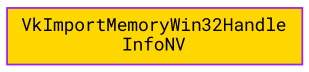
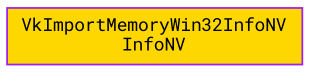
(155, 36) -> (155, 36)
